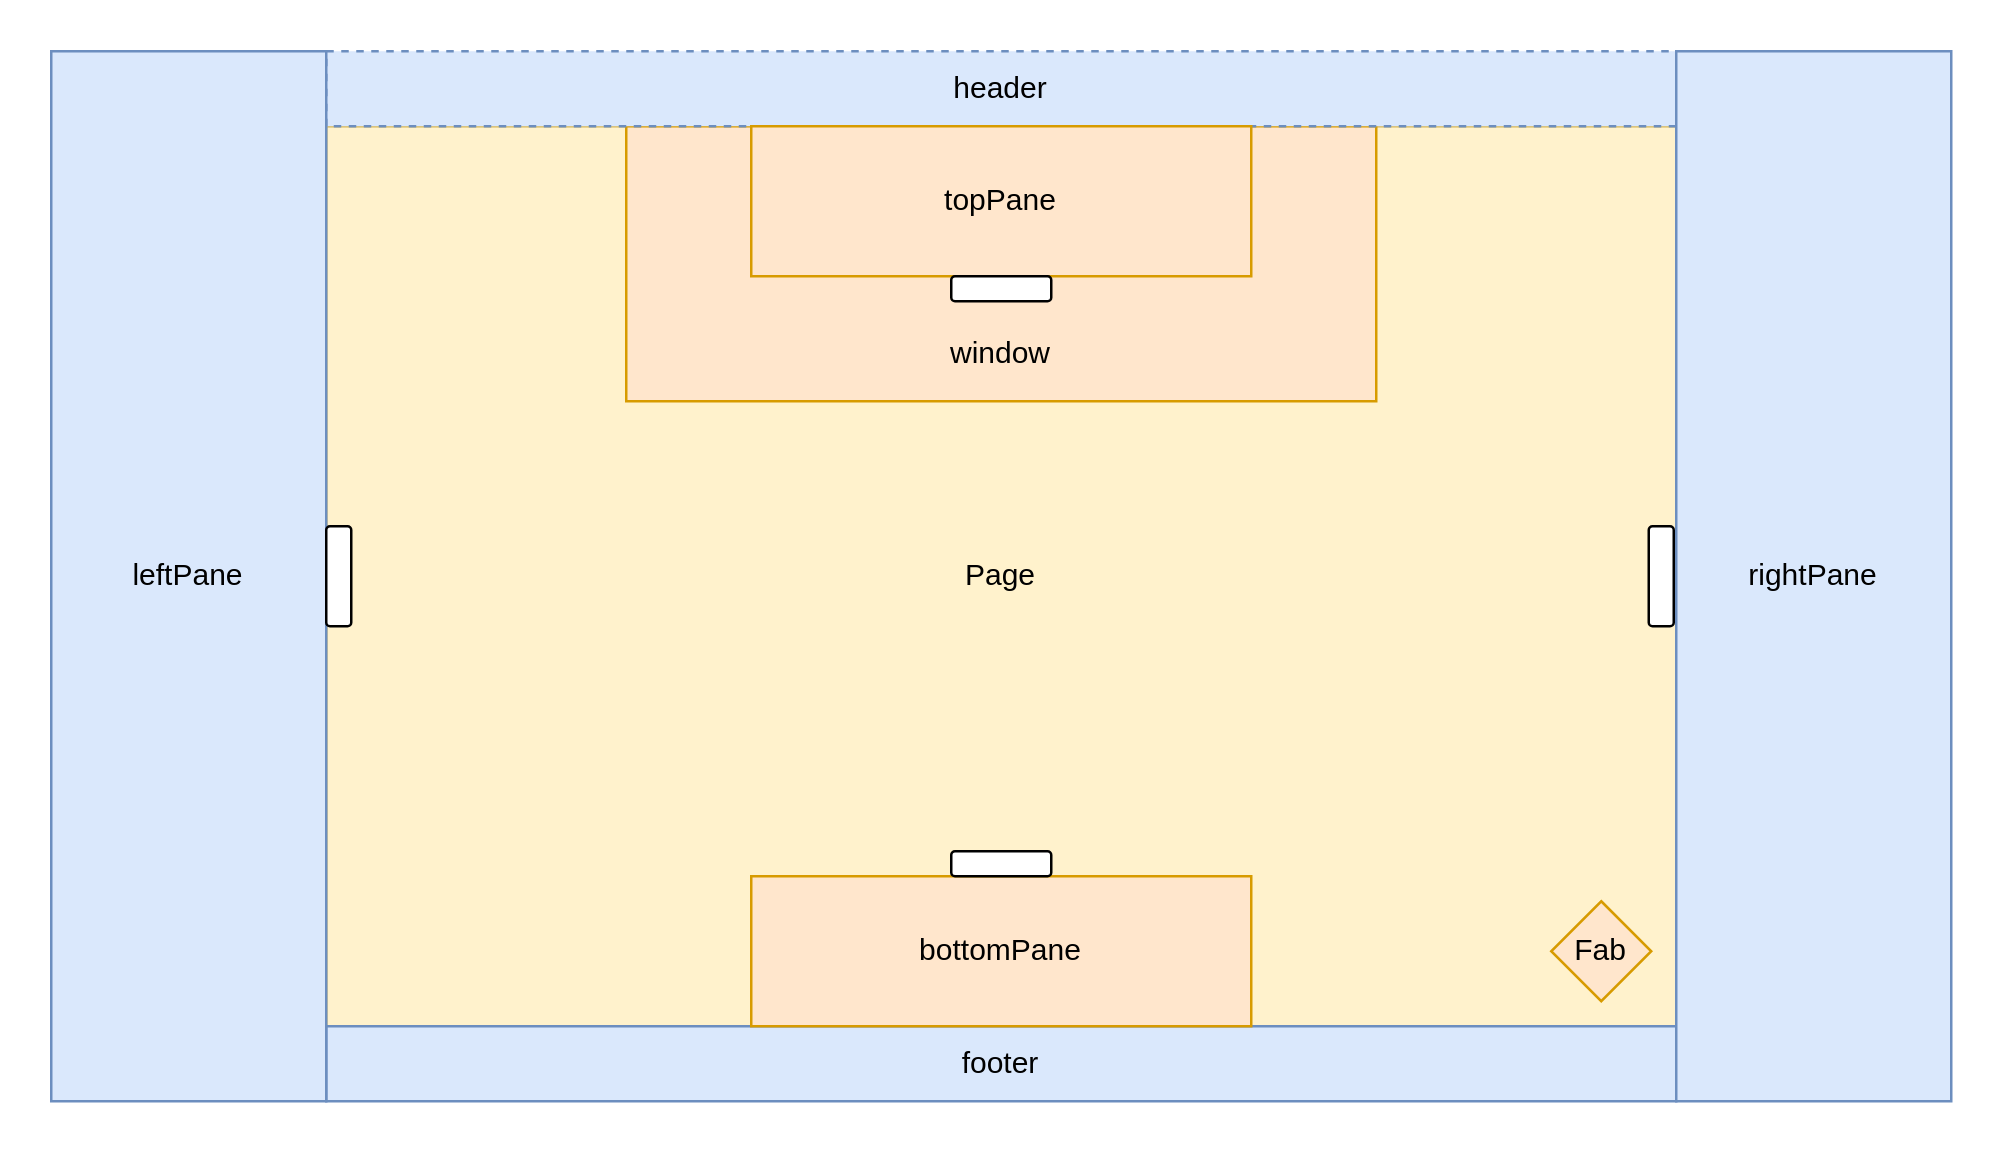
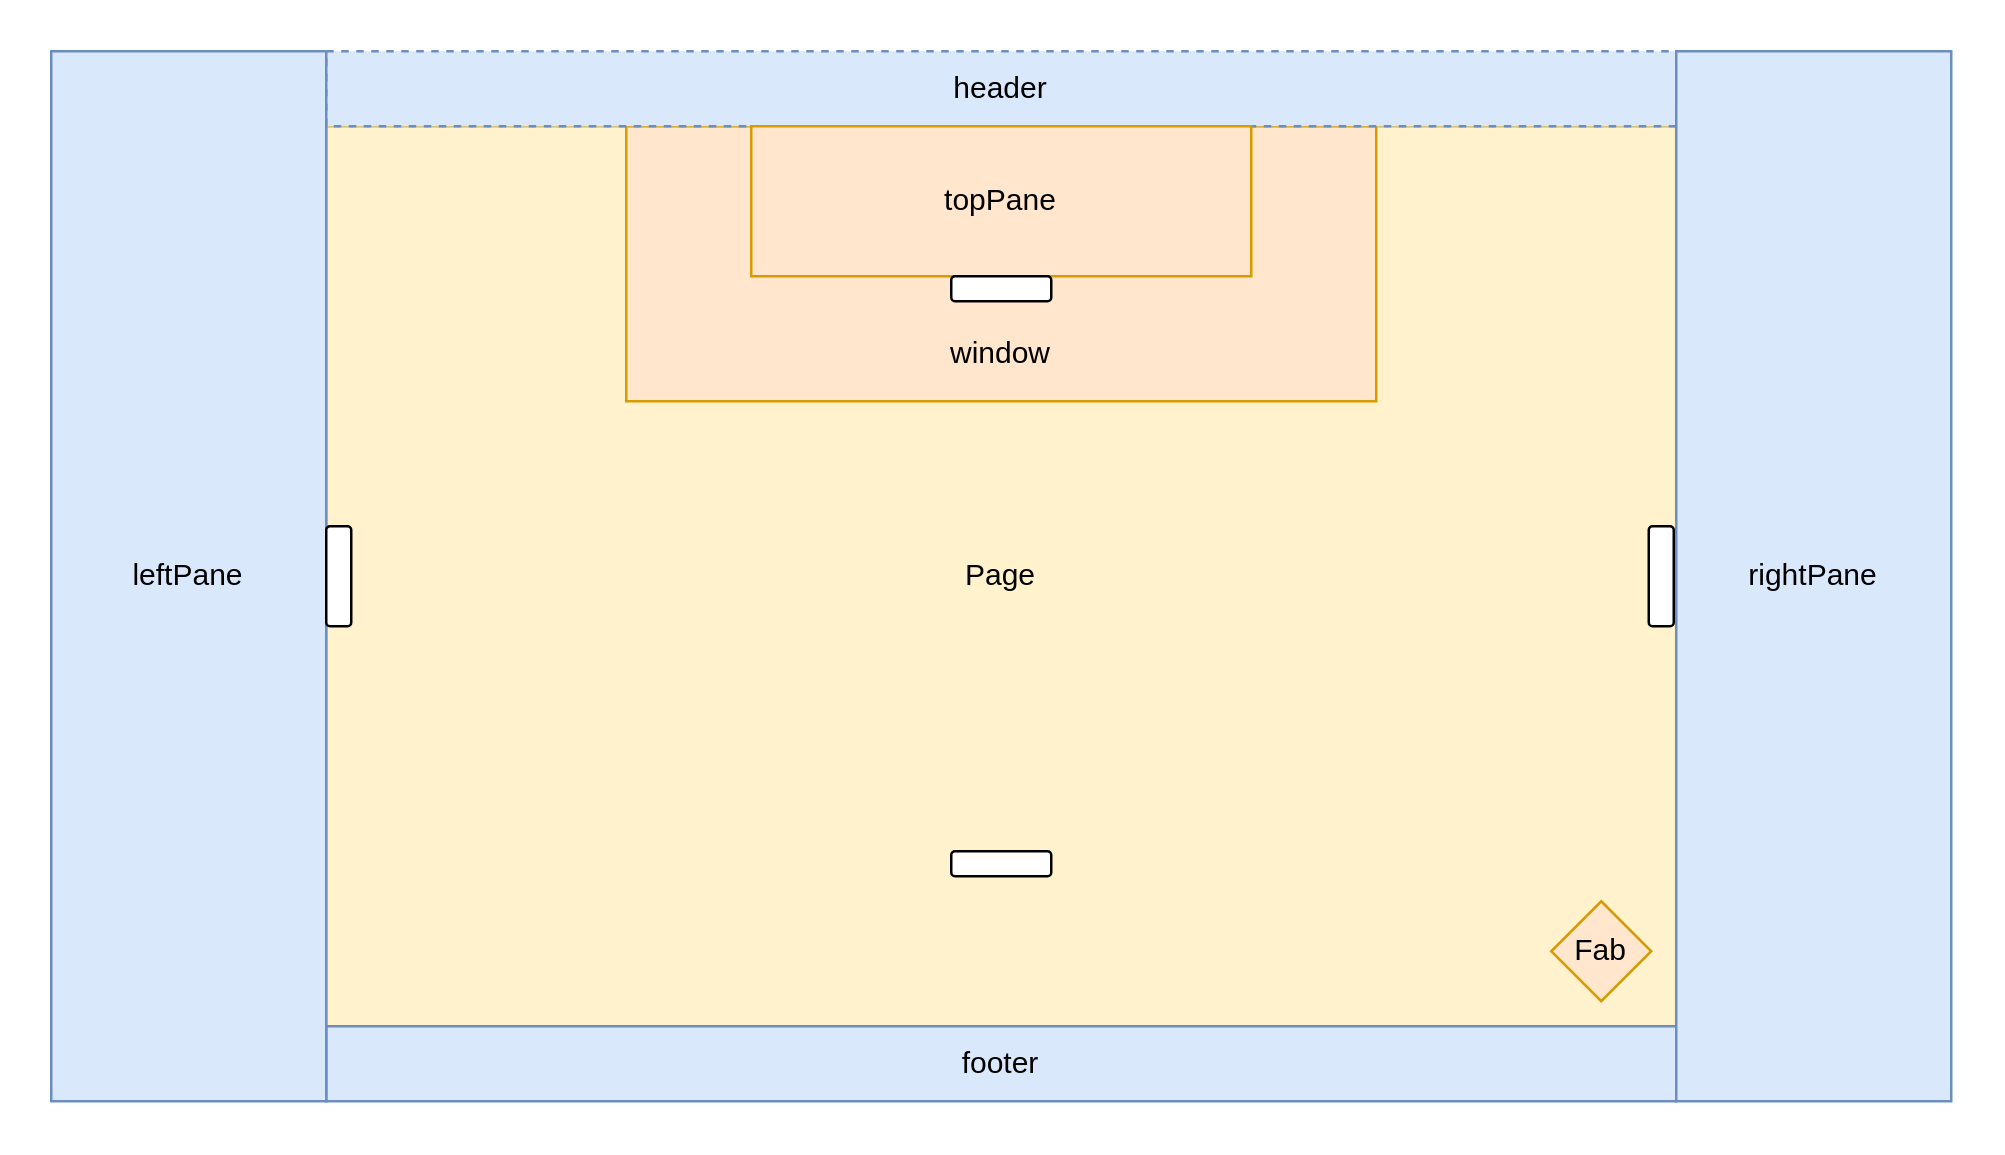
(1001, 951) -> none
